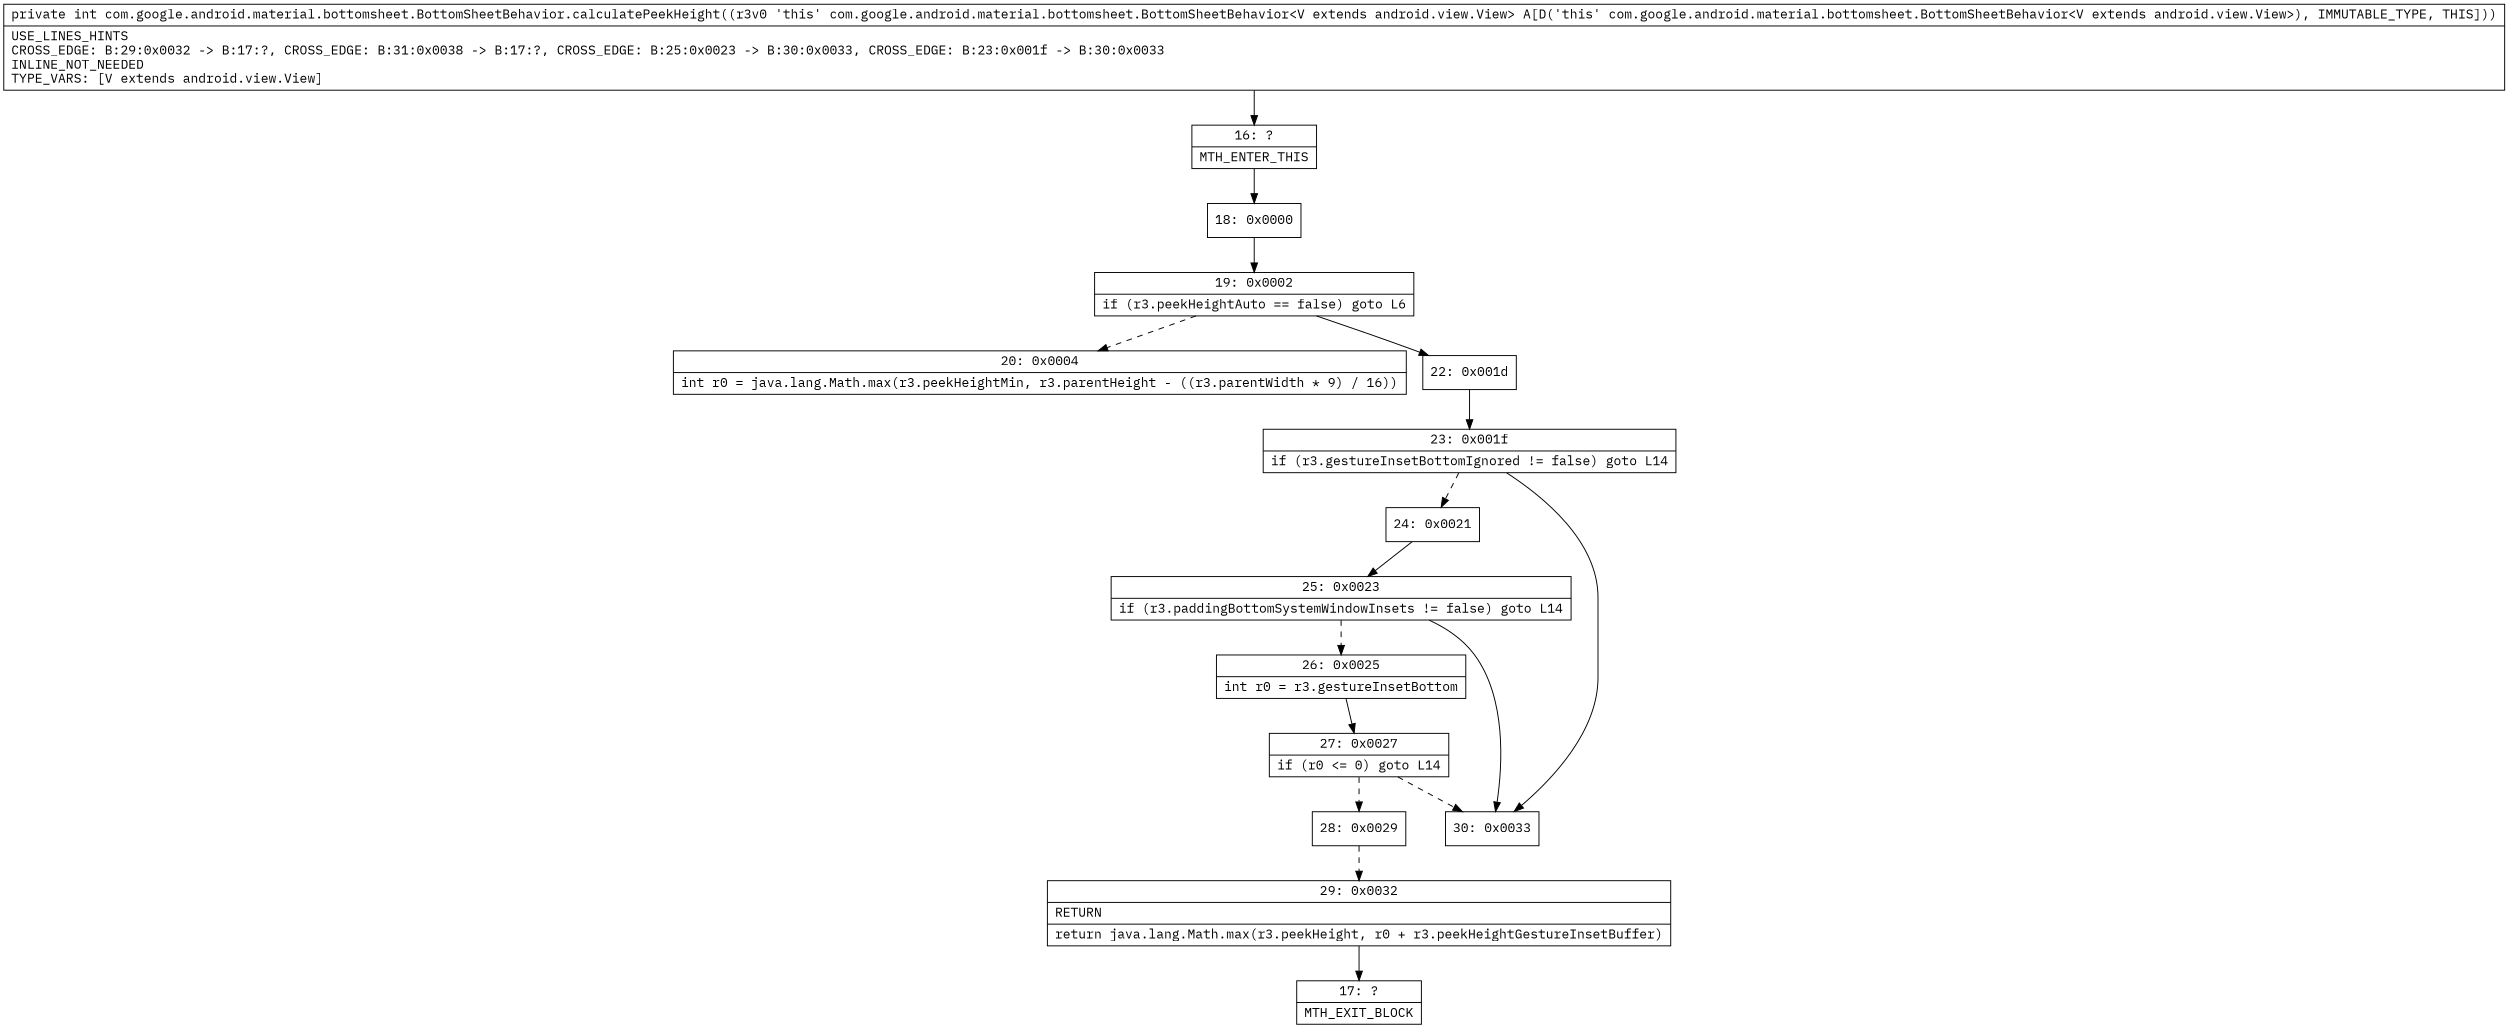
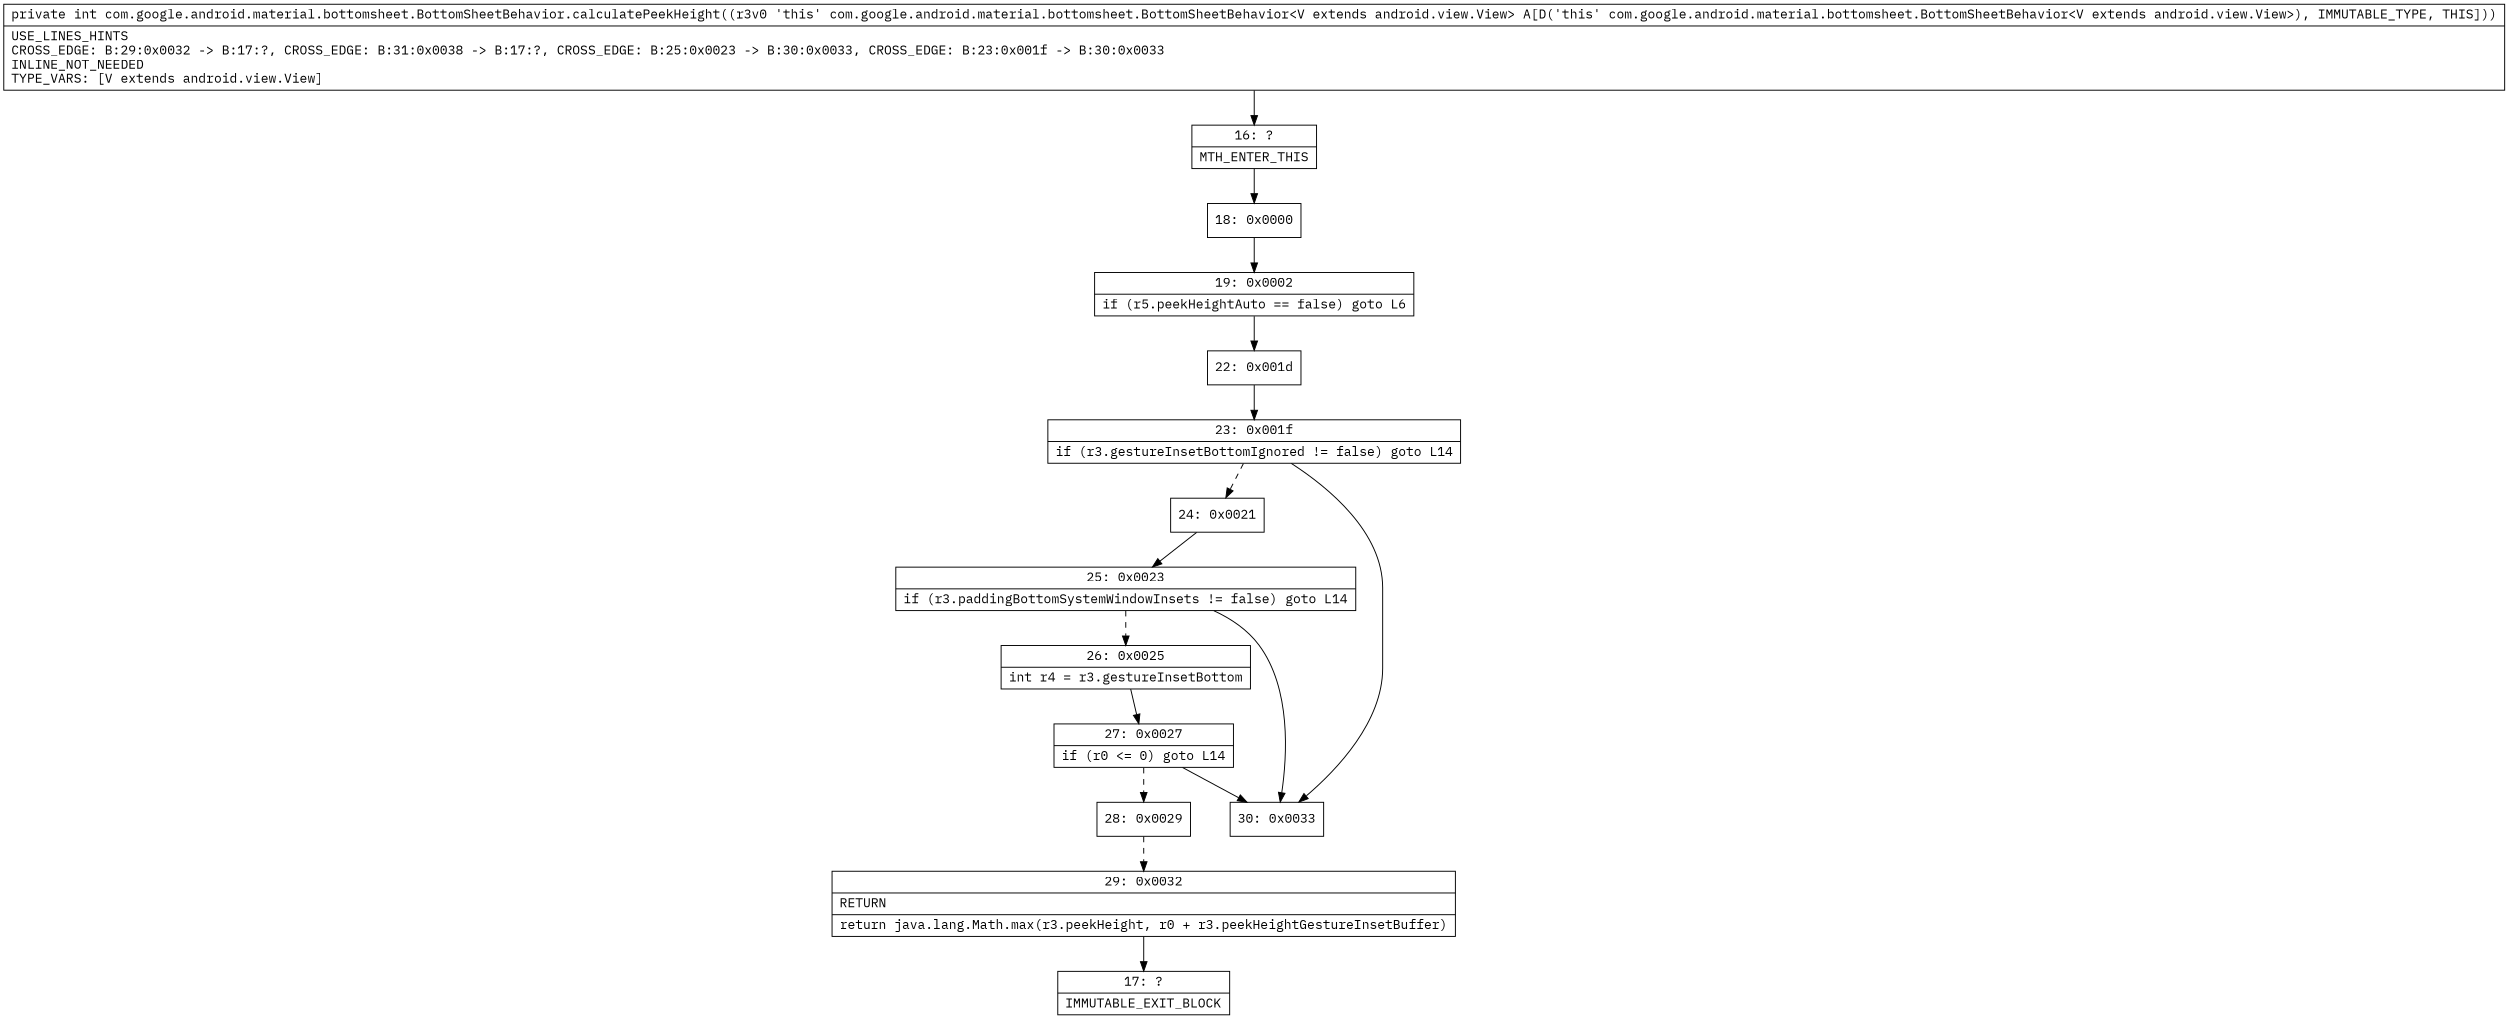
(1254, 305) -> (1254, 305)
(1040, 373) -> none
(1341, 687) -> (1126, 678)
(1426, 792) -> (1211, 783)
(1359, 1013) -> (1144, 1003)
